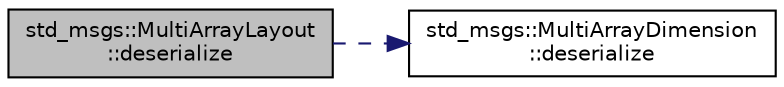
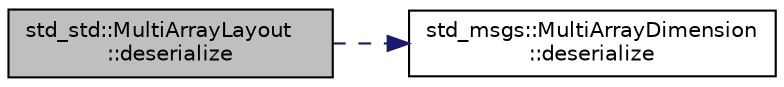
(171, 43) -> (171, 43)
